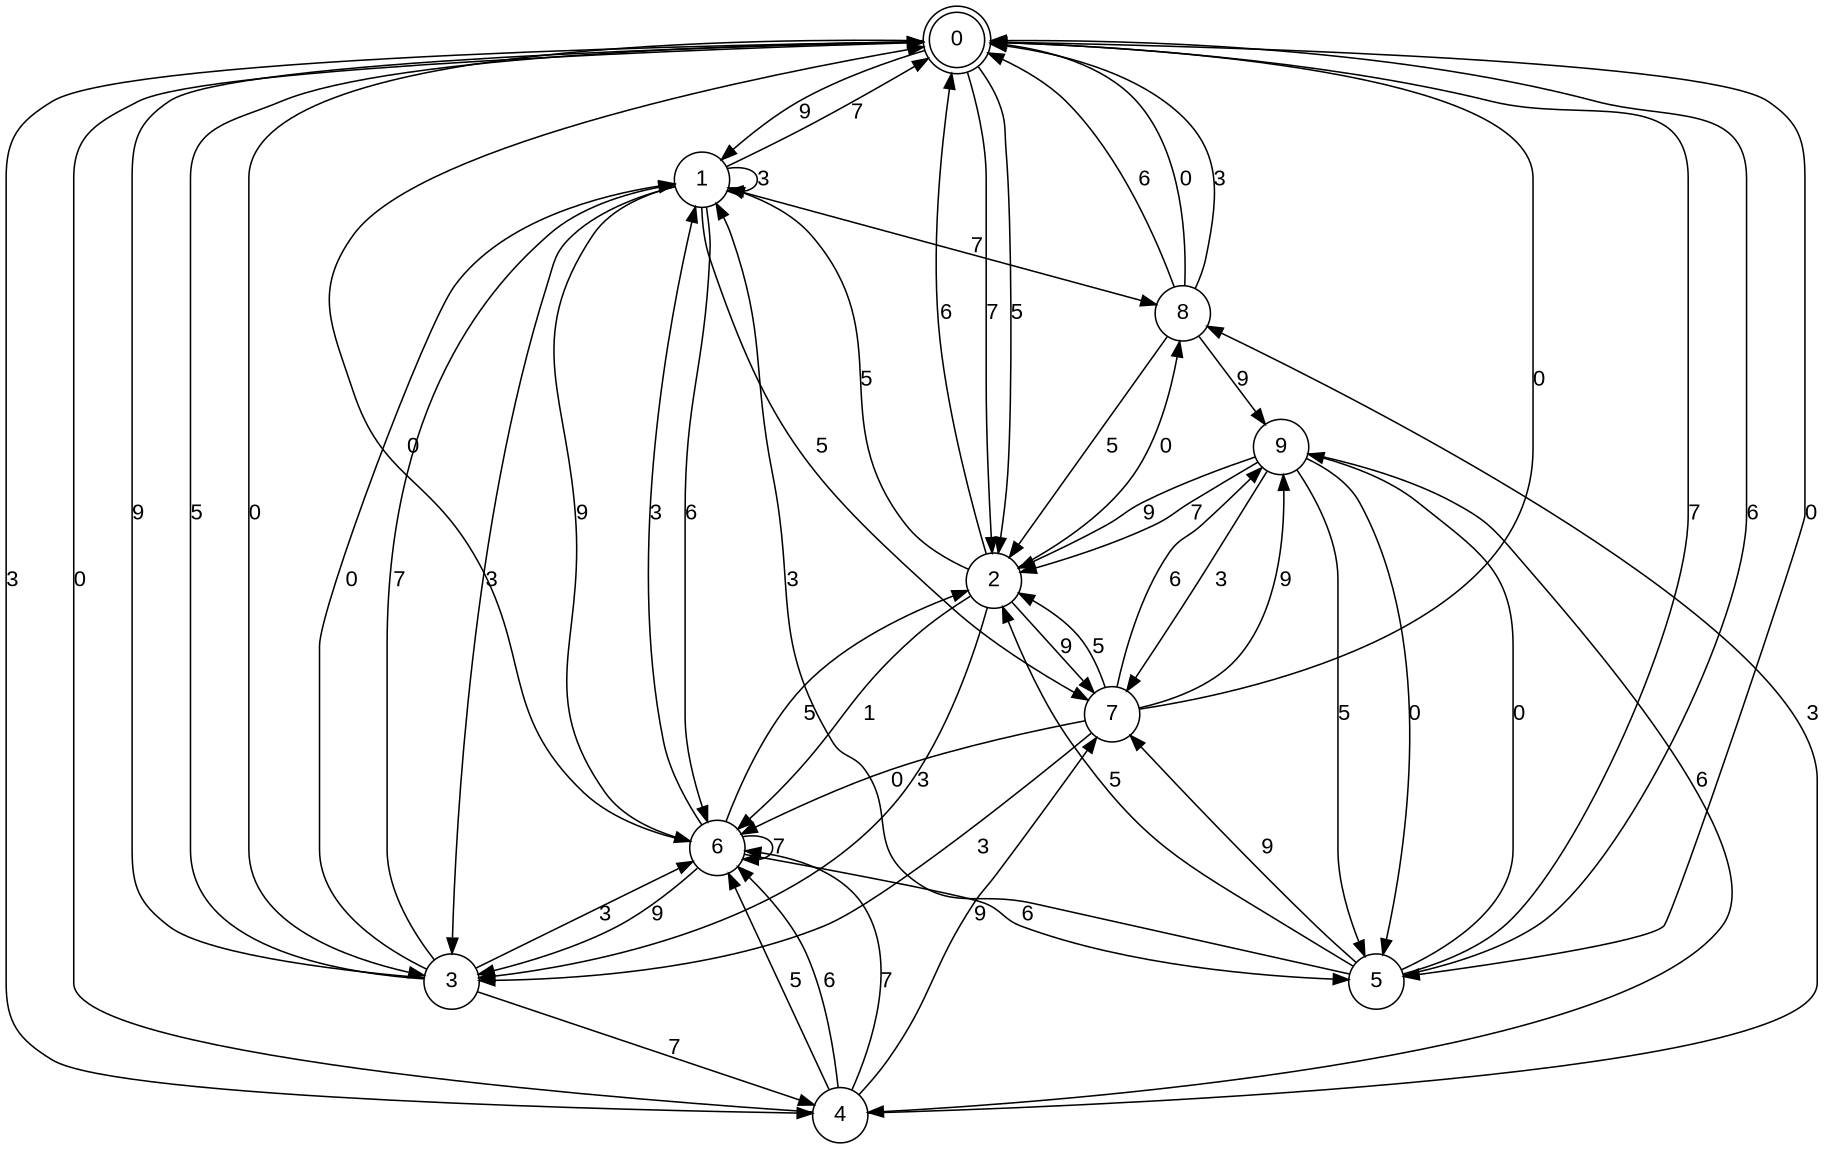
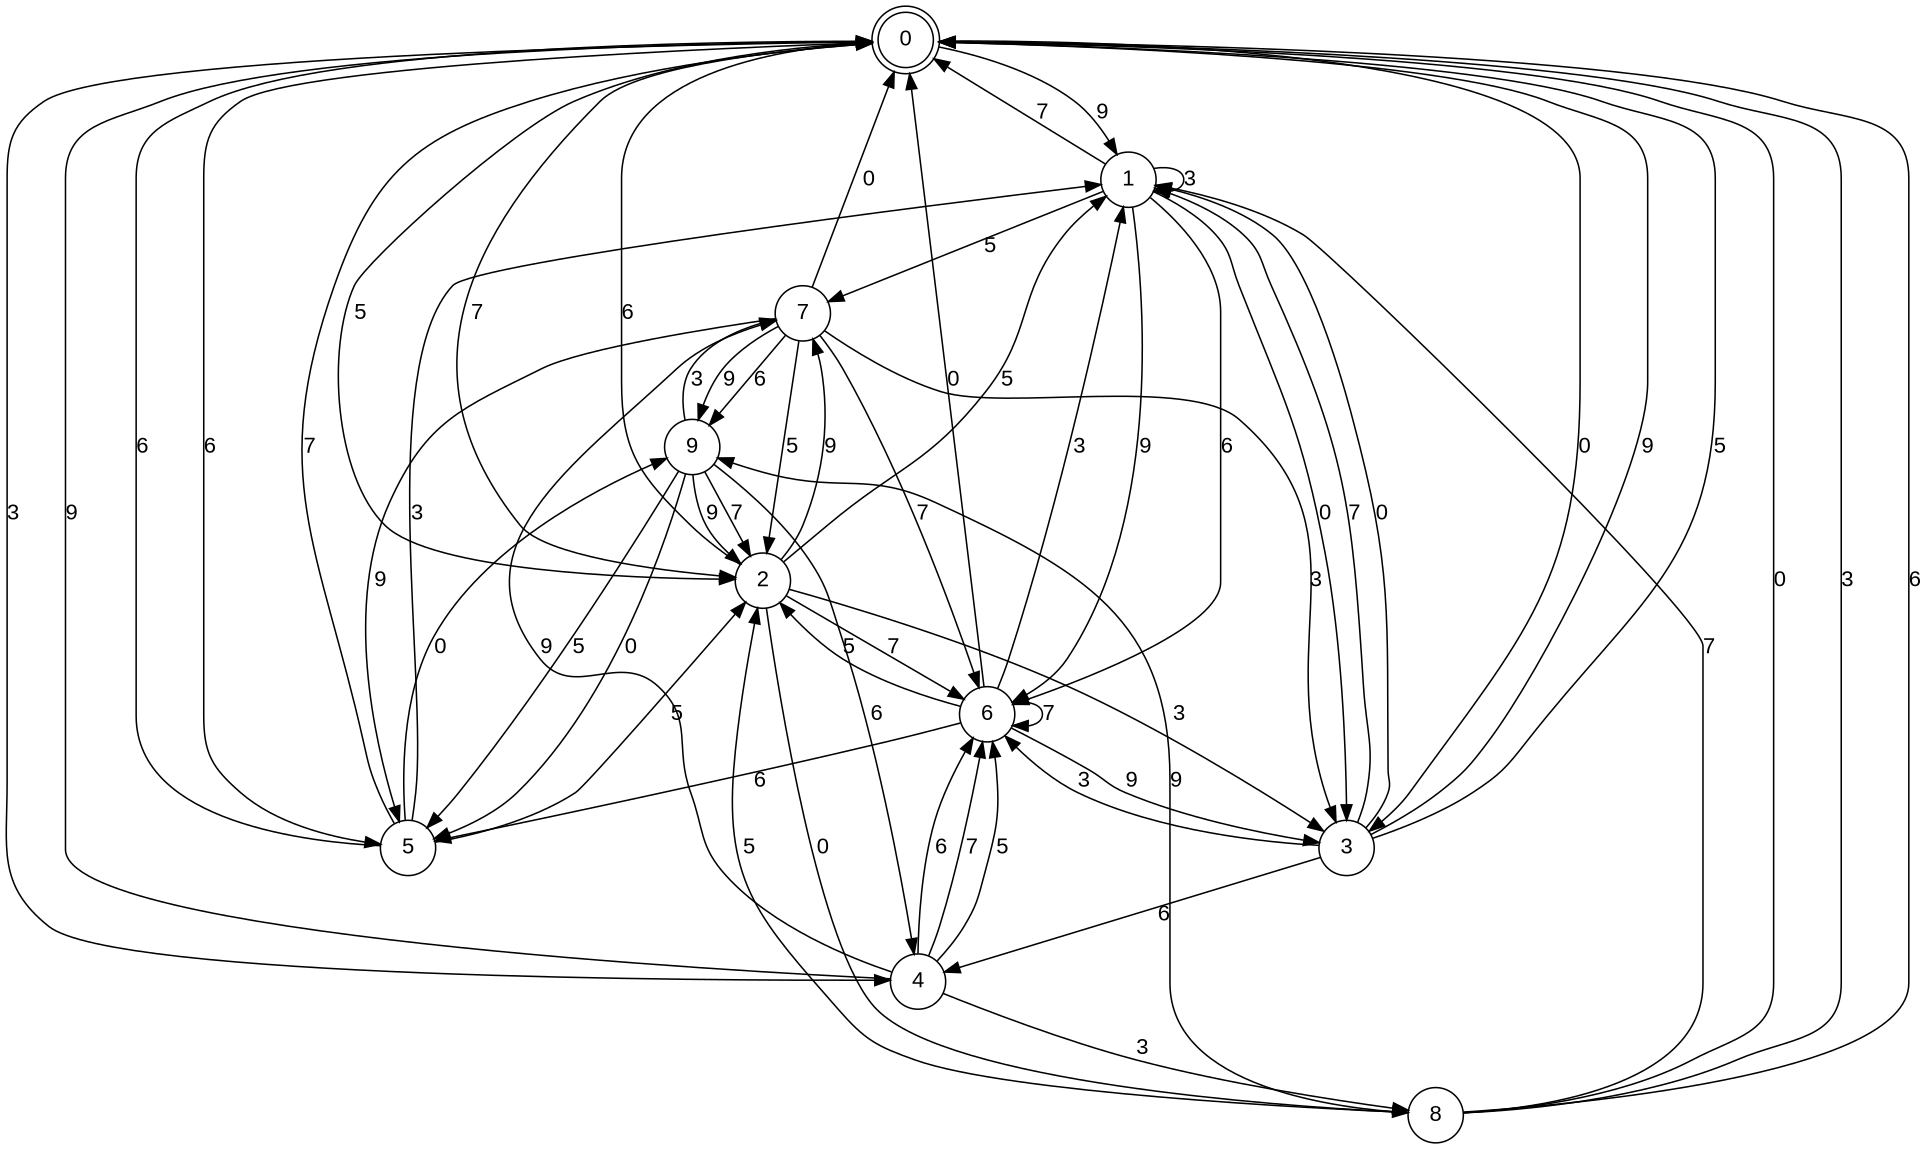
(924, 242) -> (1680, 612)
(1811, 514) -> (210, 447)
(80, 581) -> (72, 514)
(492, 581) -> (1325, 514)
(869, 714) -> (893, 647)
(897, 781) -> (923, 514)
(1246, 857) -> (425, 444)
(674, 1048) -> (1164, 915)
